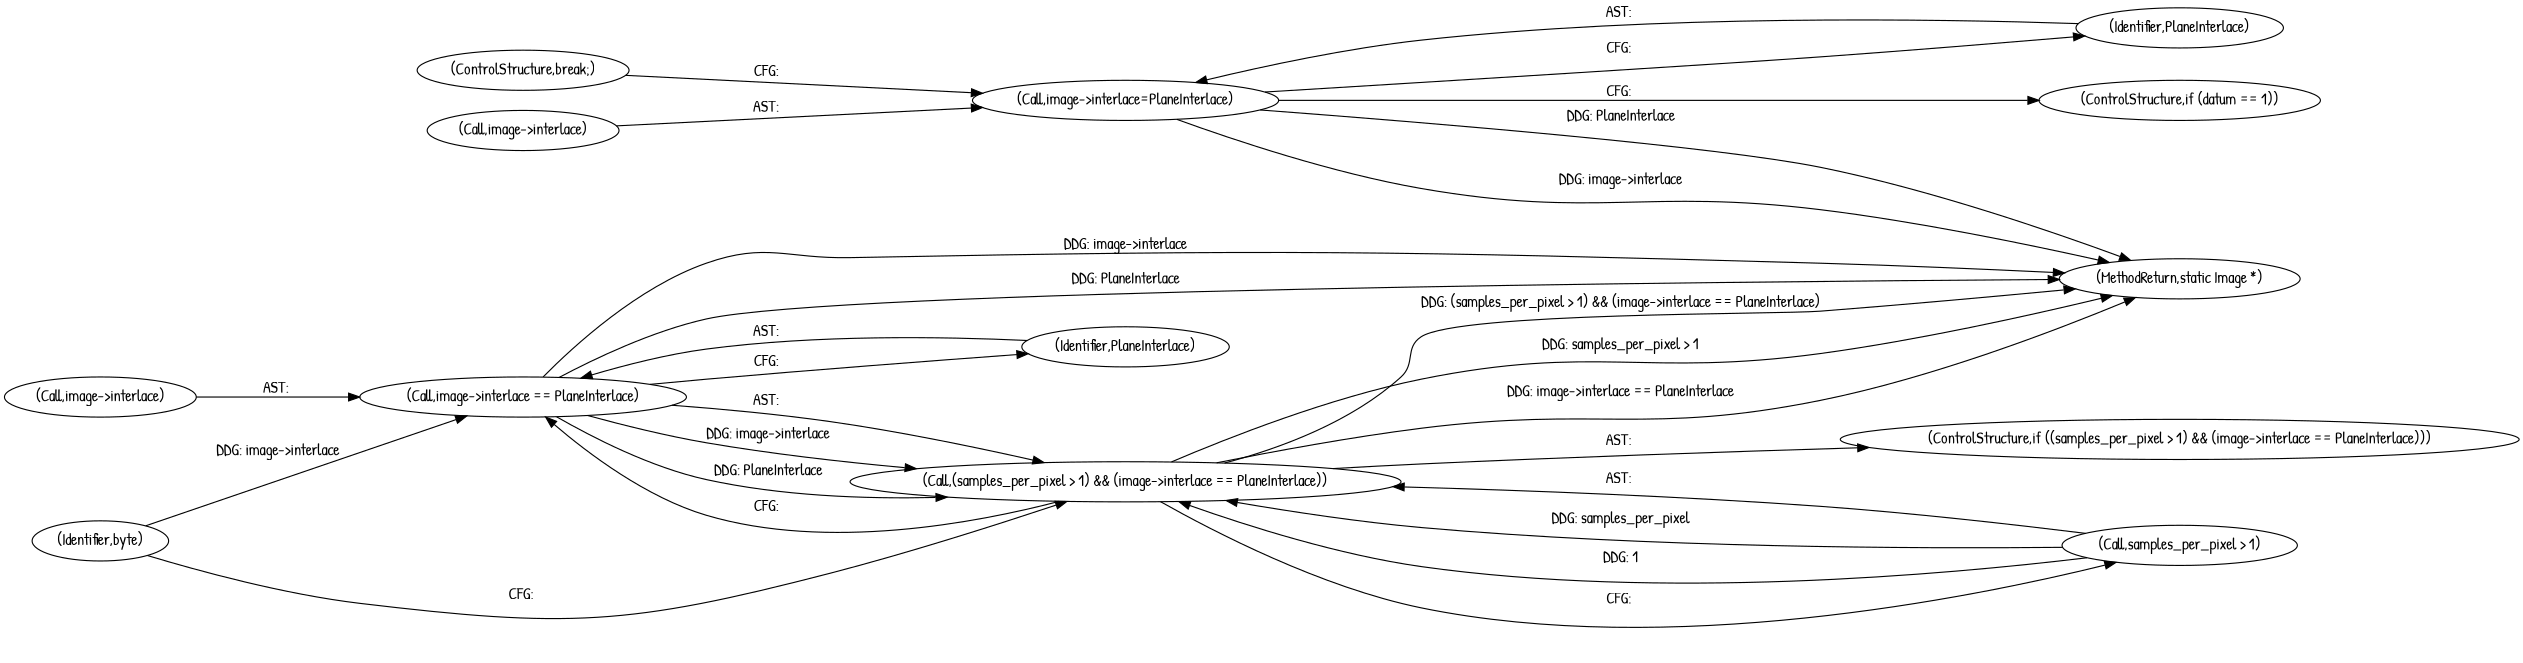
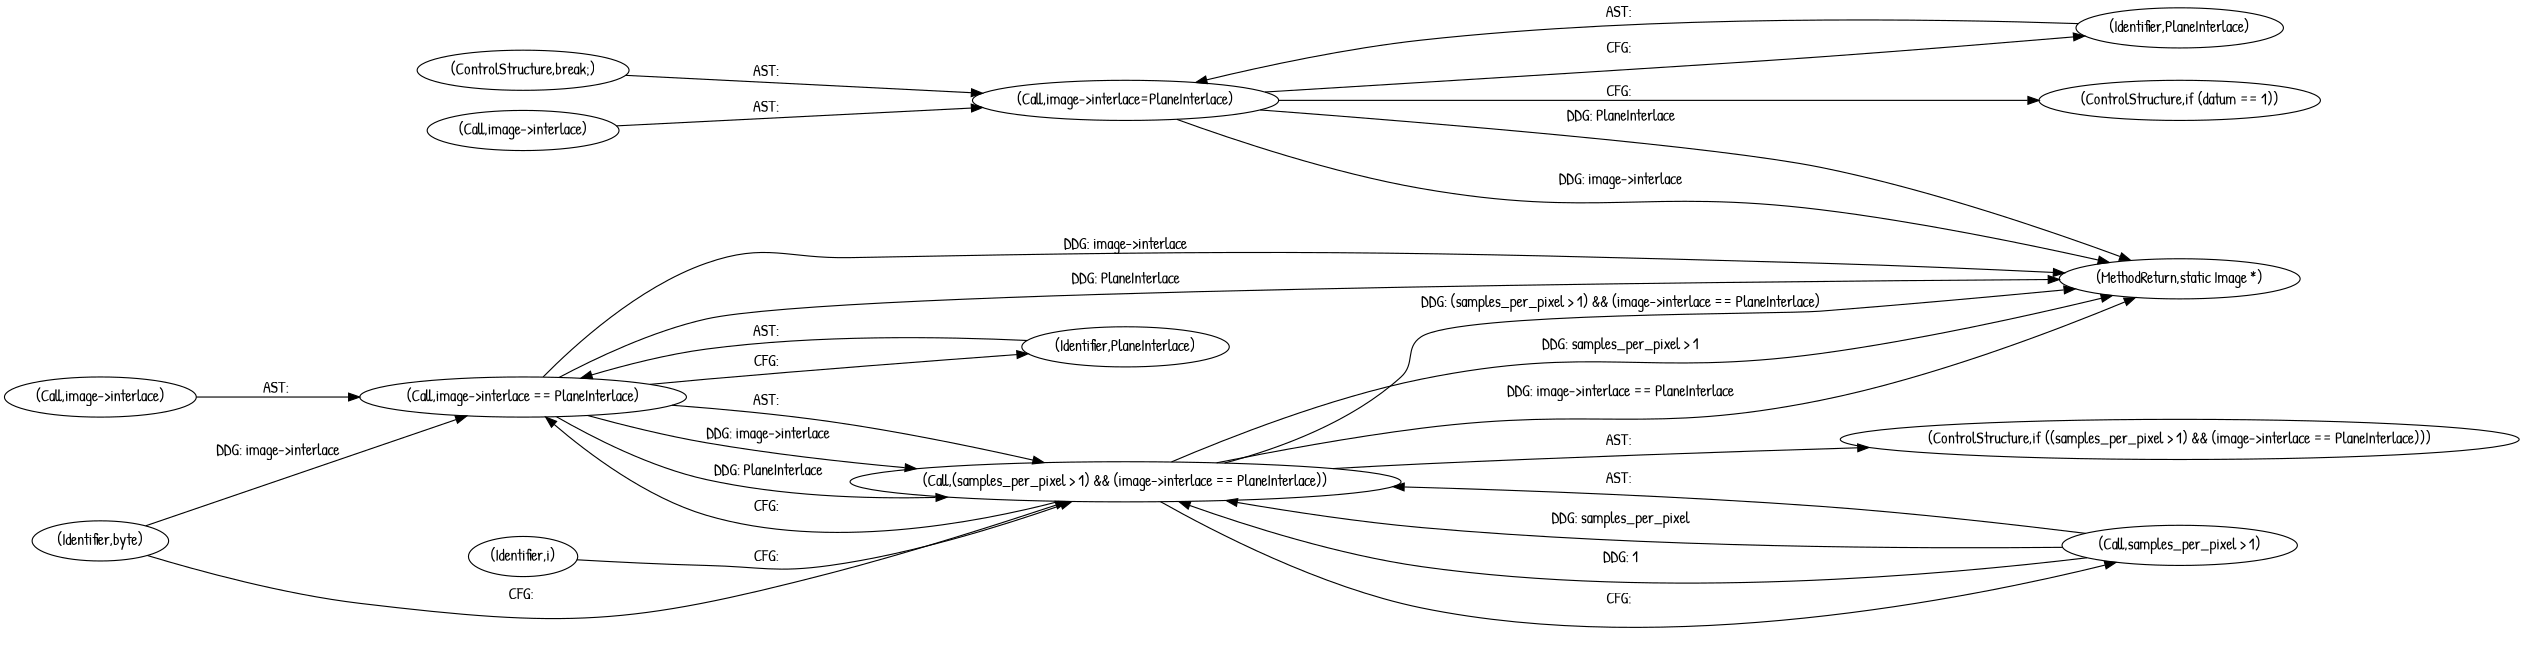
(768, 72) -> (768, 72)
none -> (523, 557)
